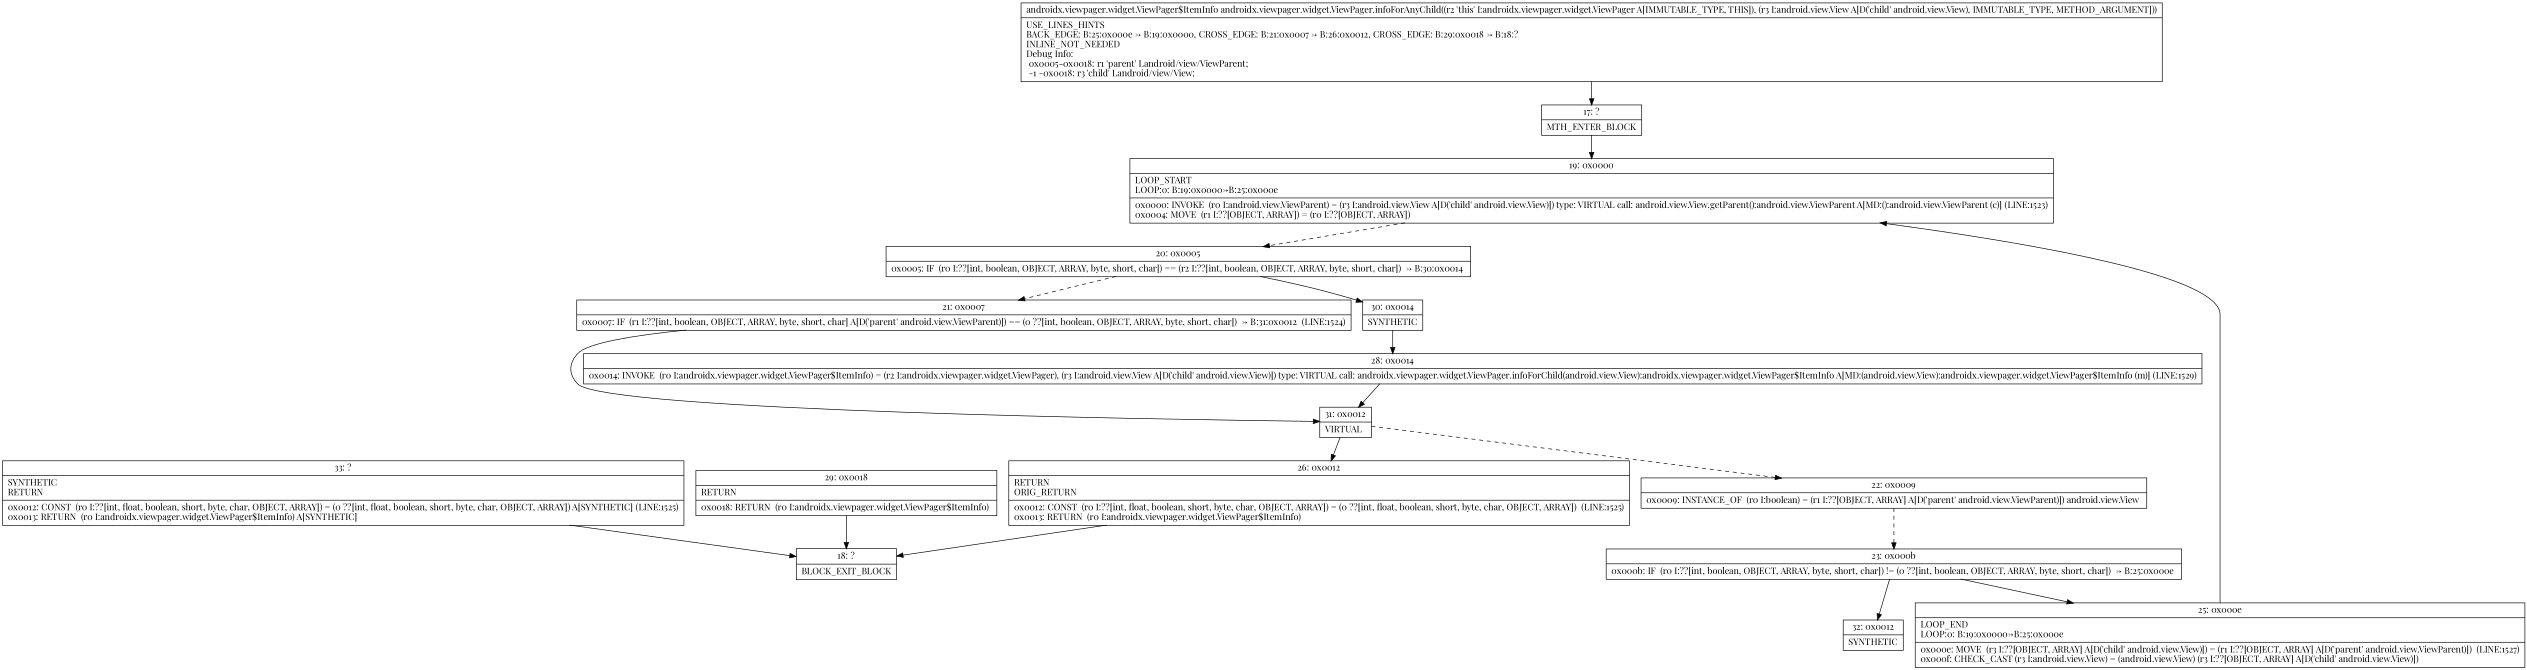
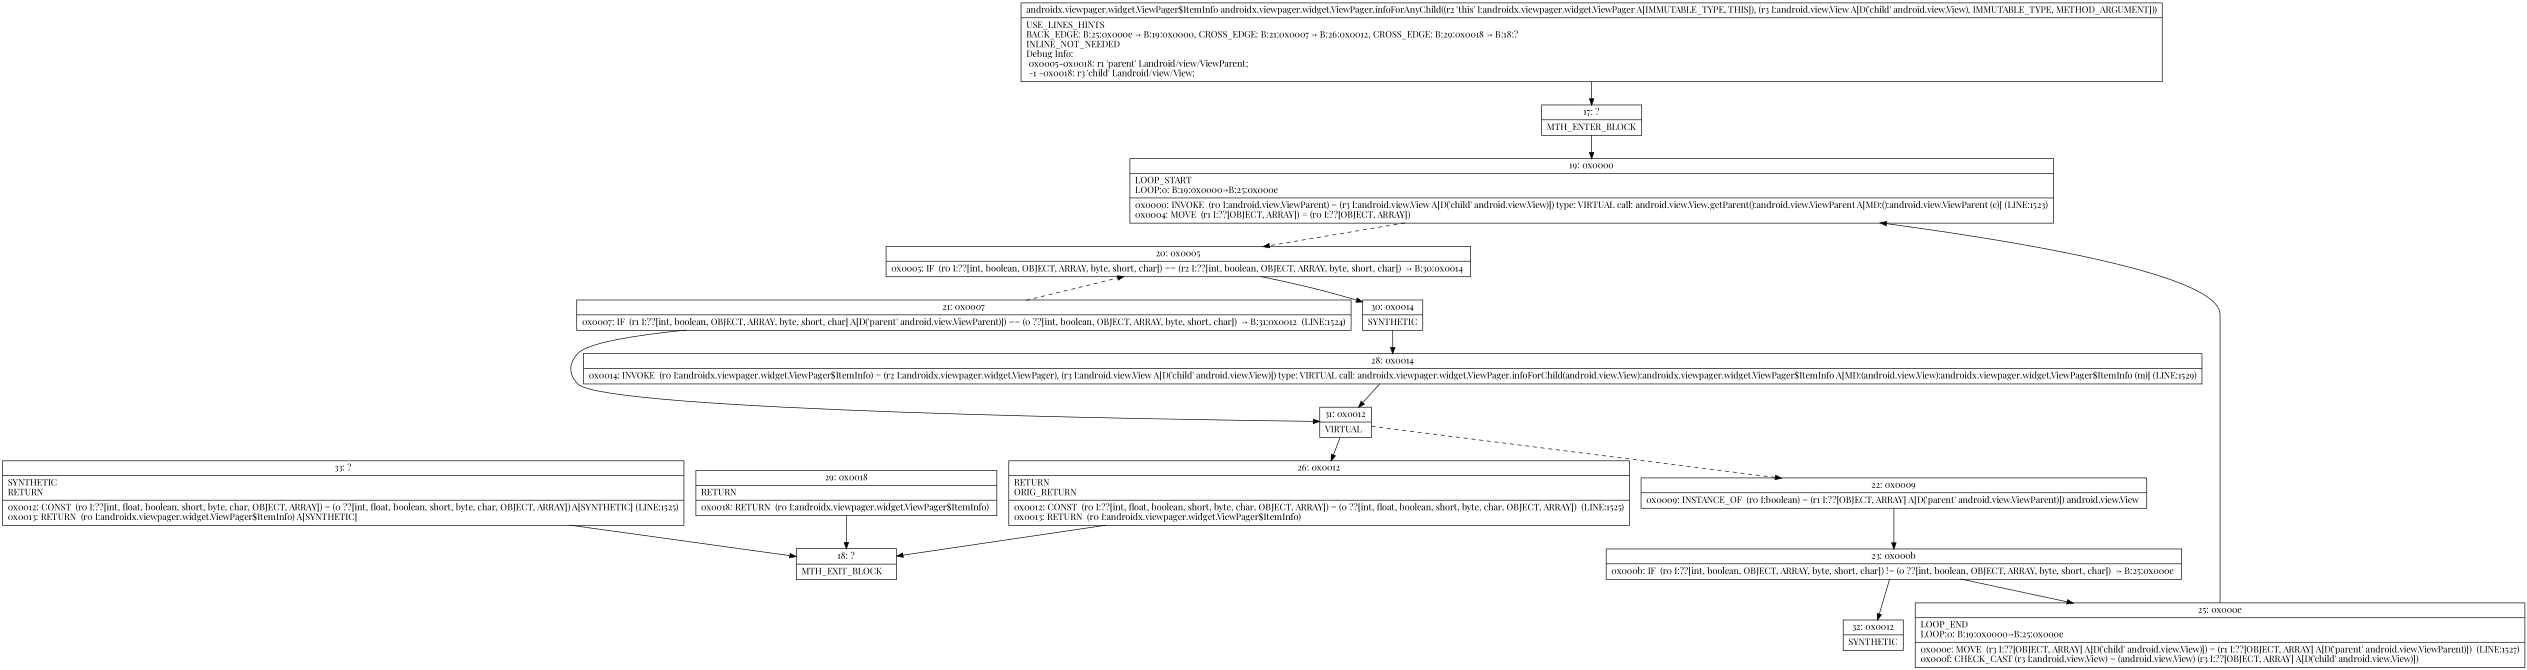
(1070, 287) -> (1072, 289)
(1894, 525) -> (1894, 525)
(846, 572) -> (842, 572)
